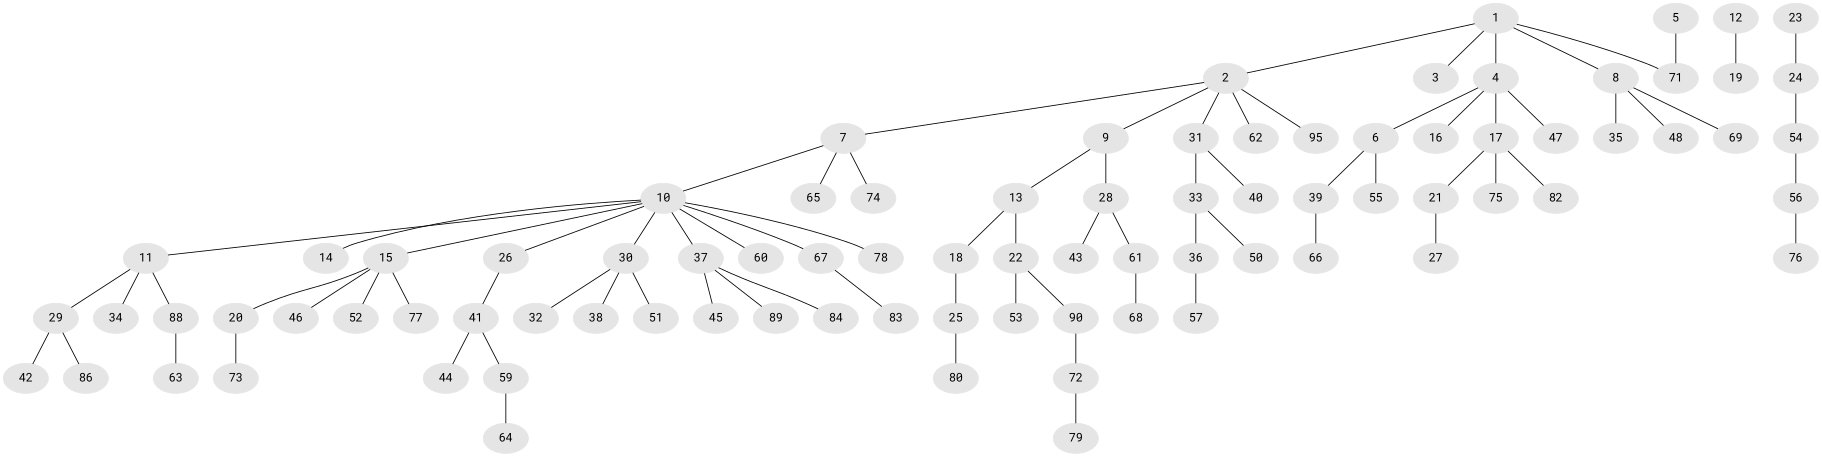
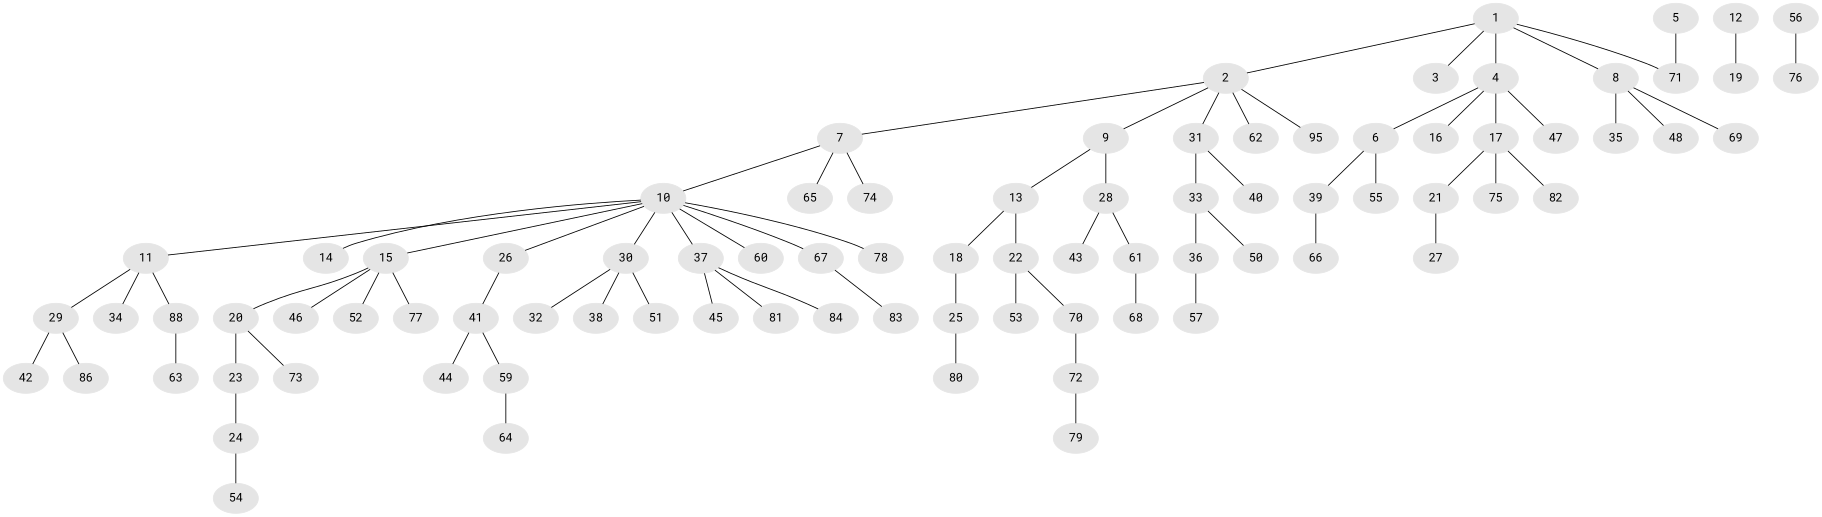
(1796, 168) -> none
(776, 318) -> (776, 318)
(1076, 318) -> (1076, 318)
none -> (236, 348)
